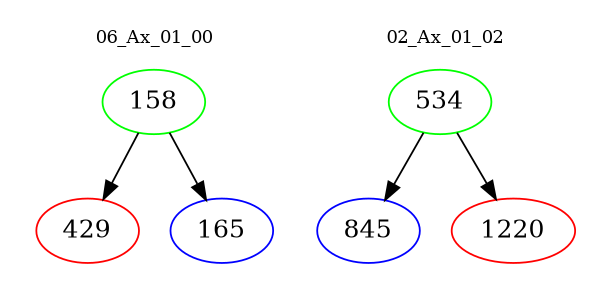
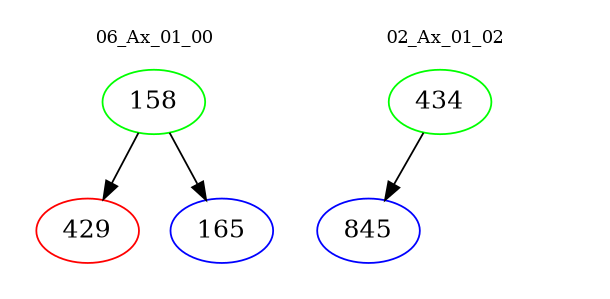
(440, 102) -> (440, 102)
(513, 231) -> none
